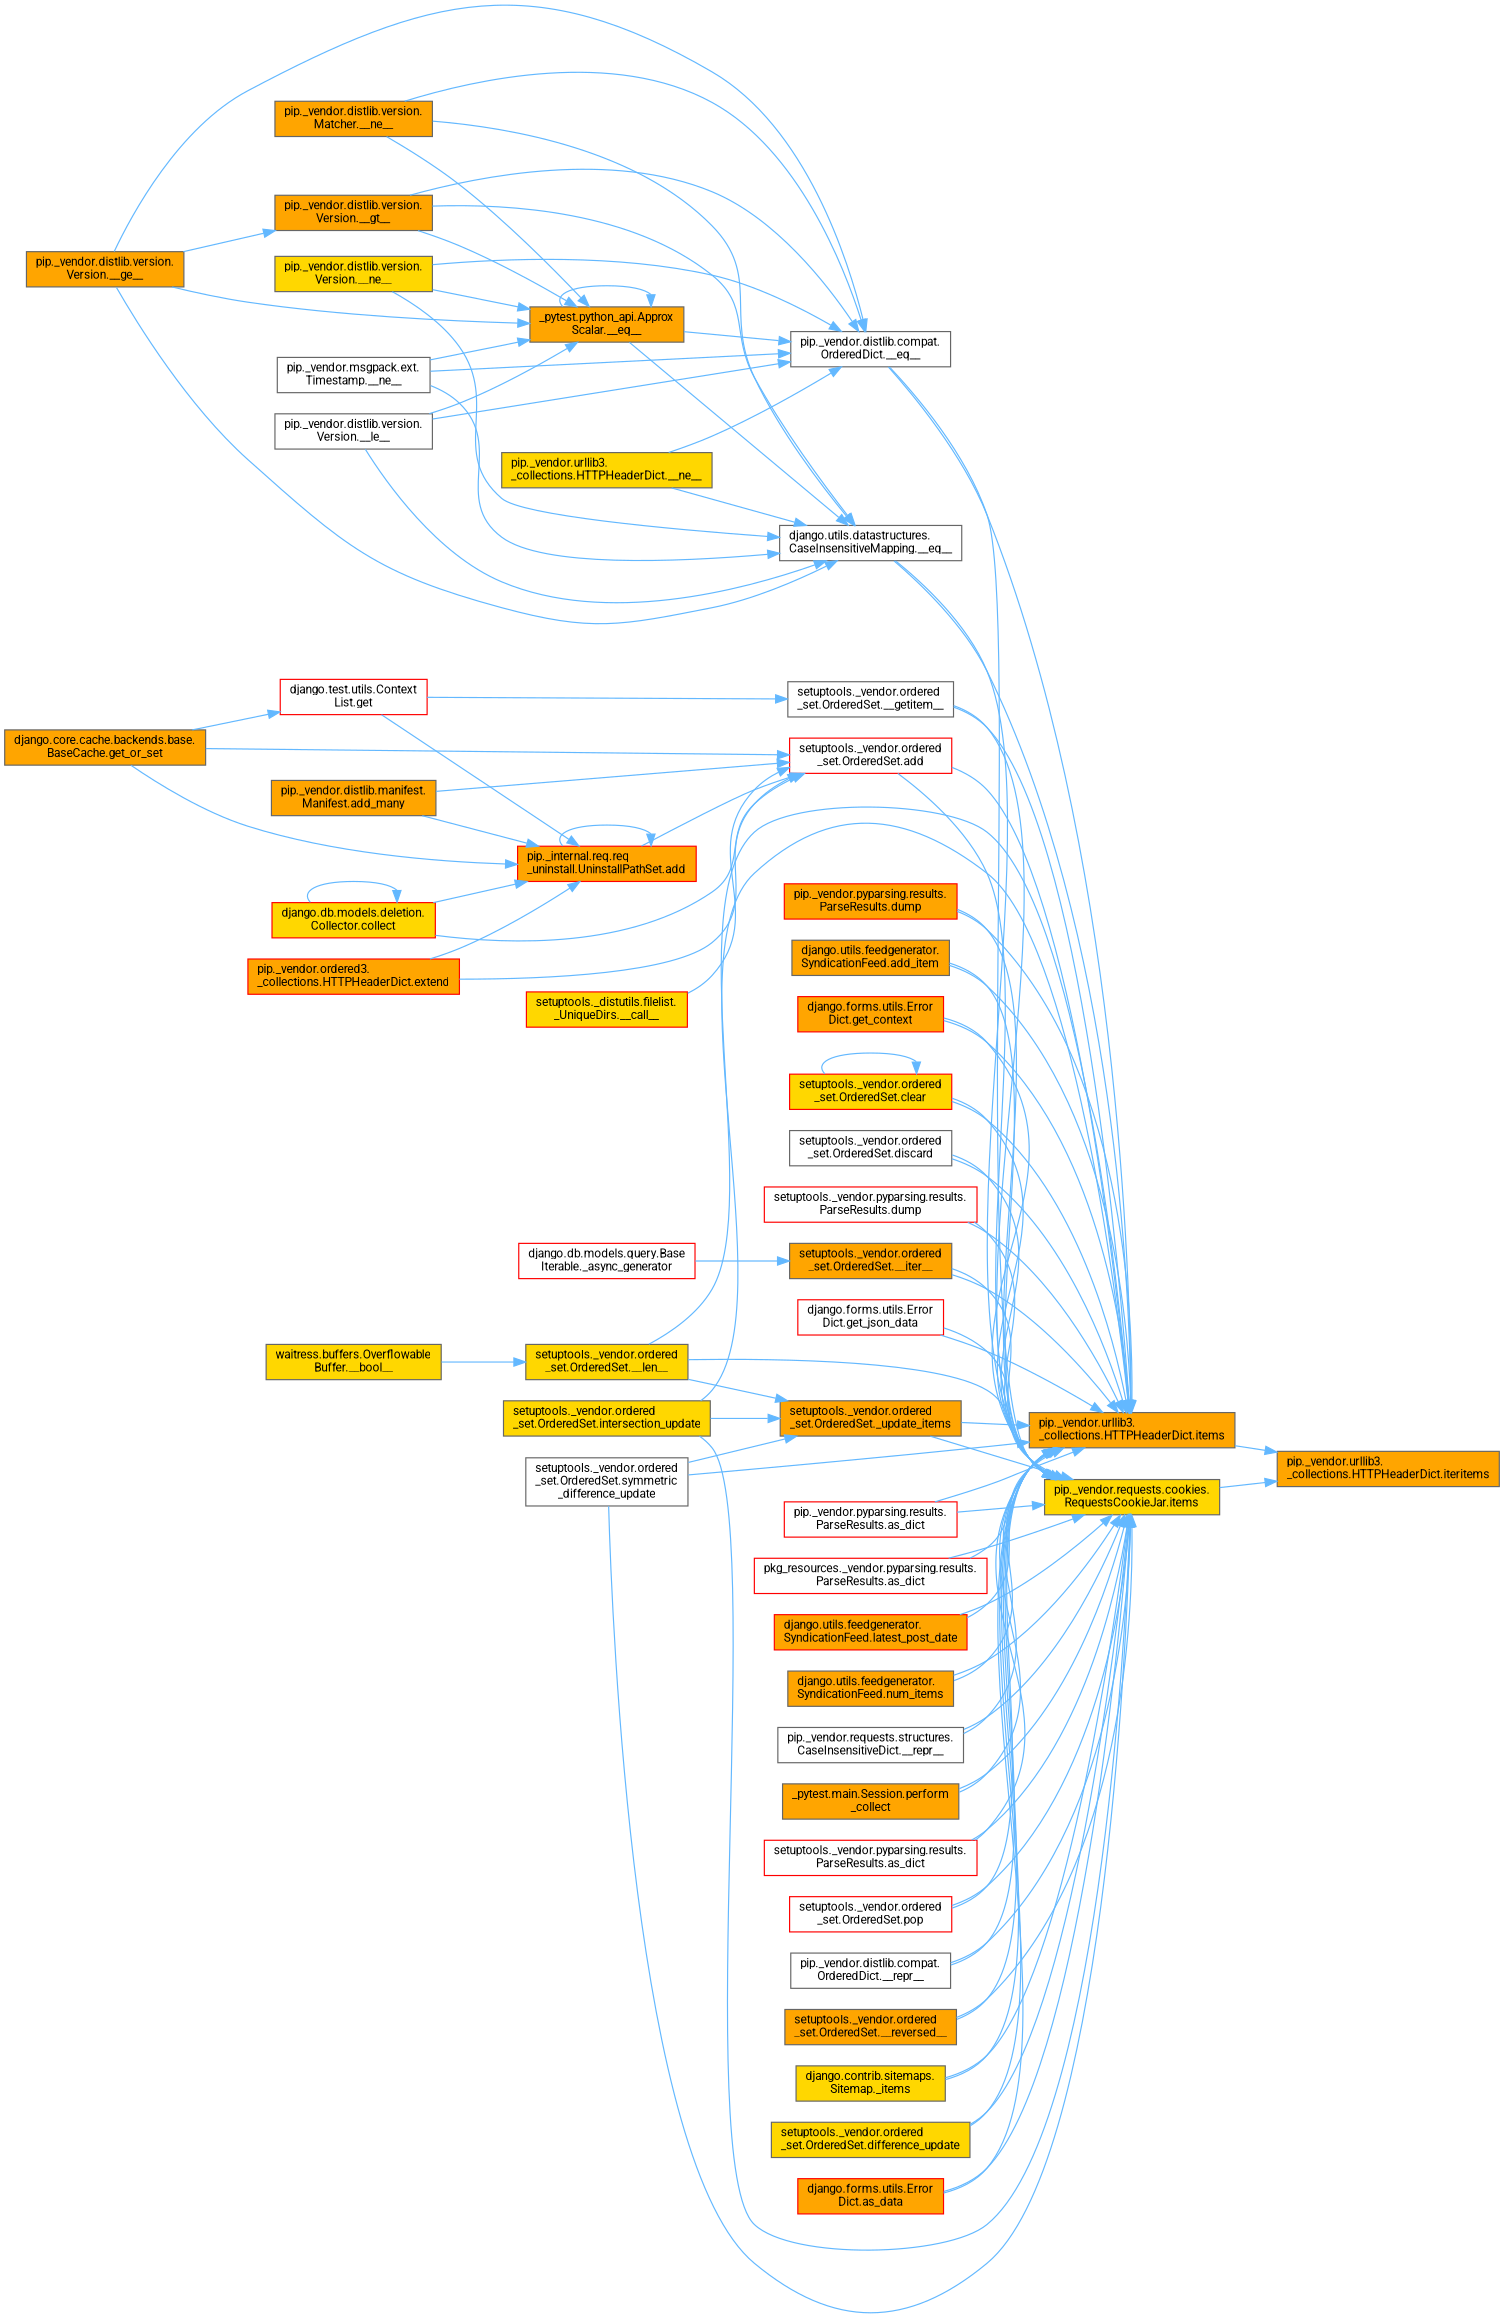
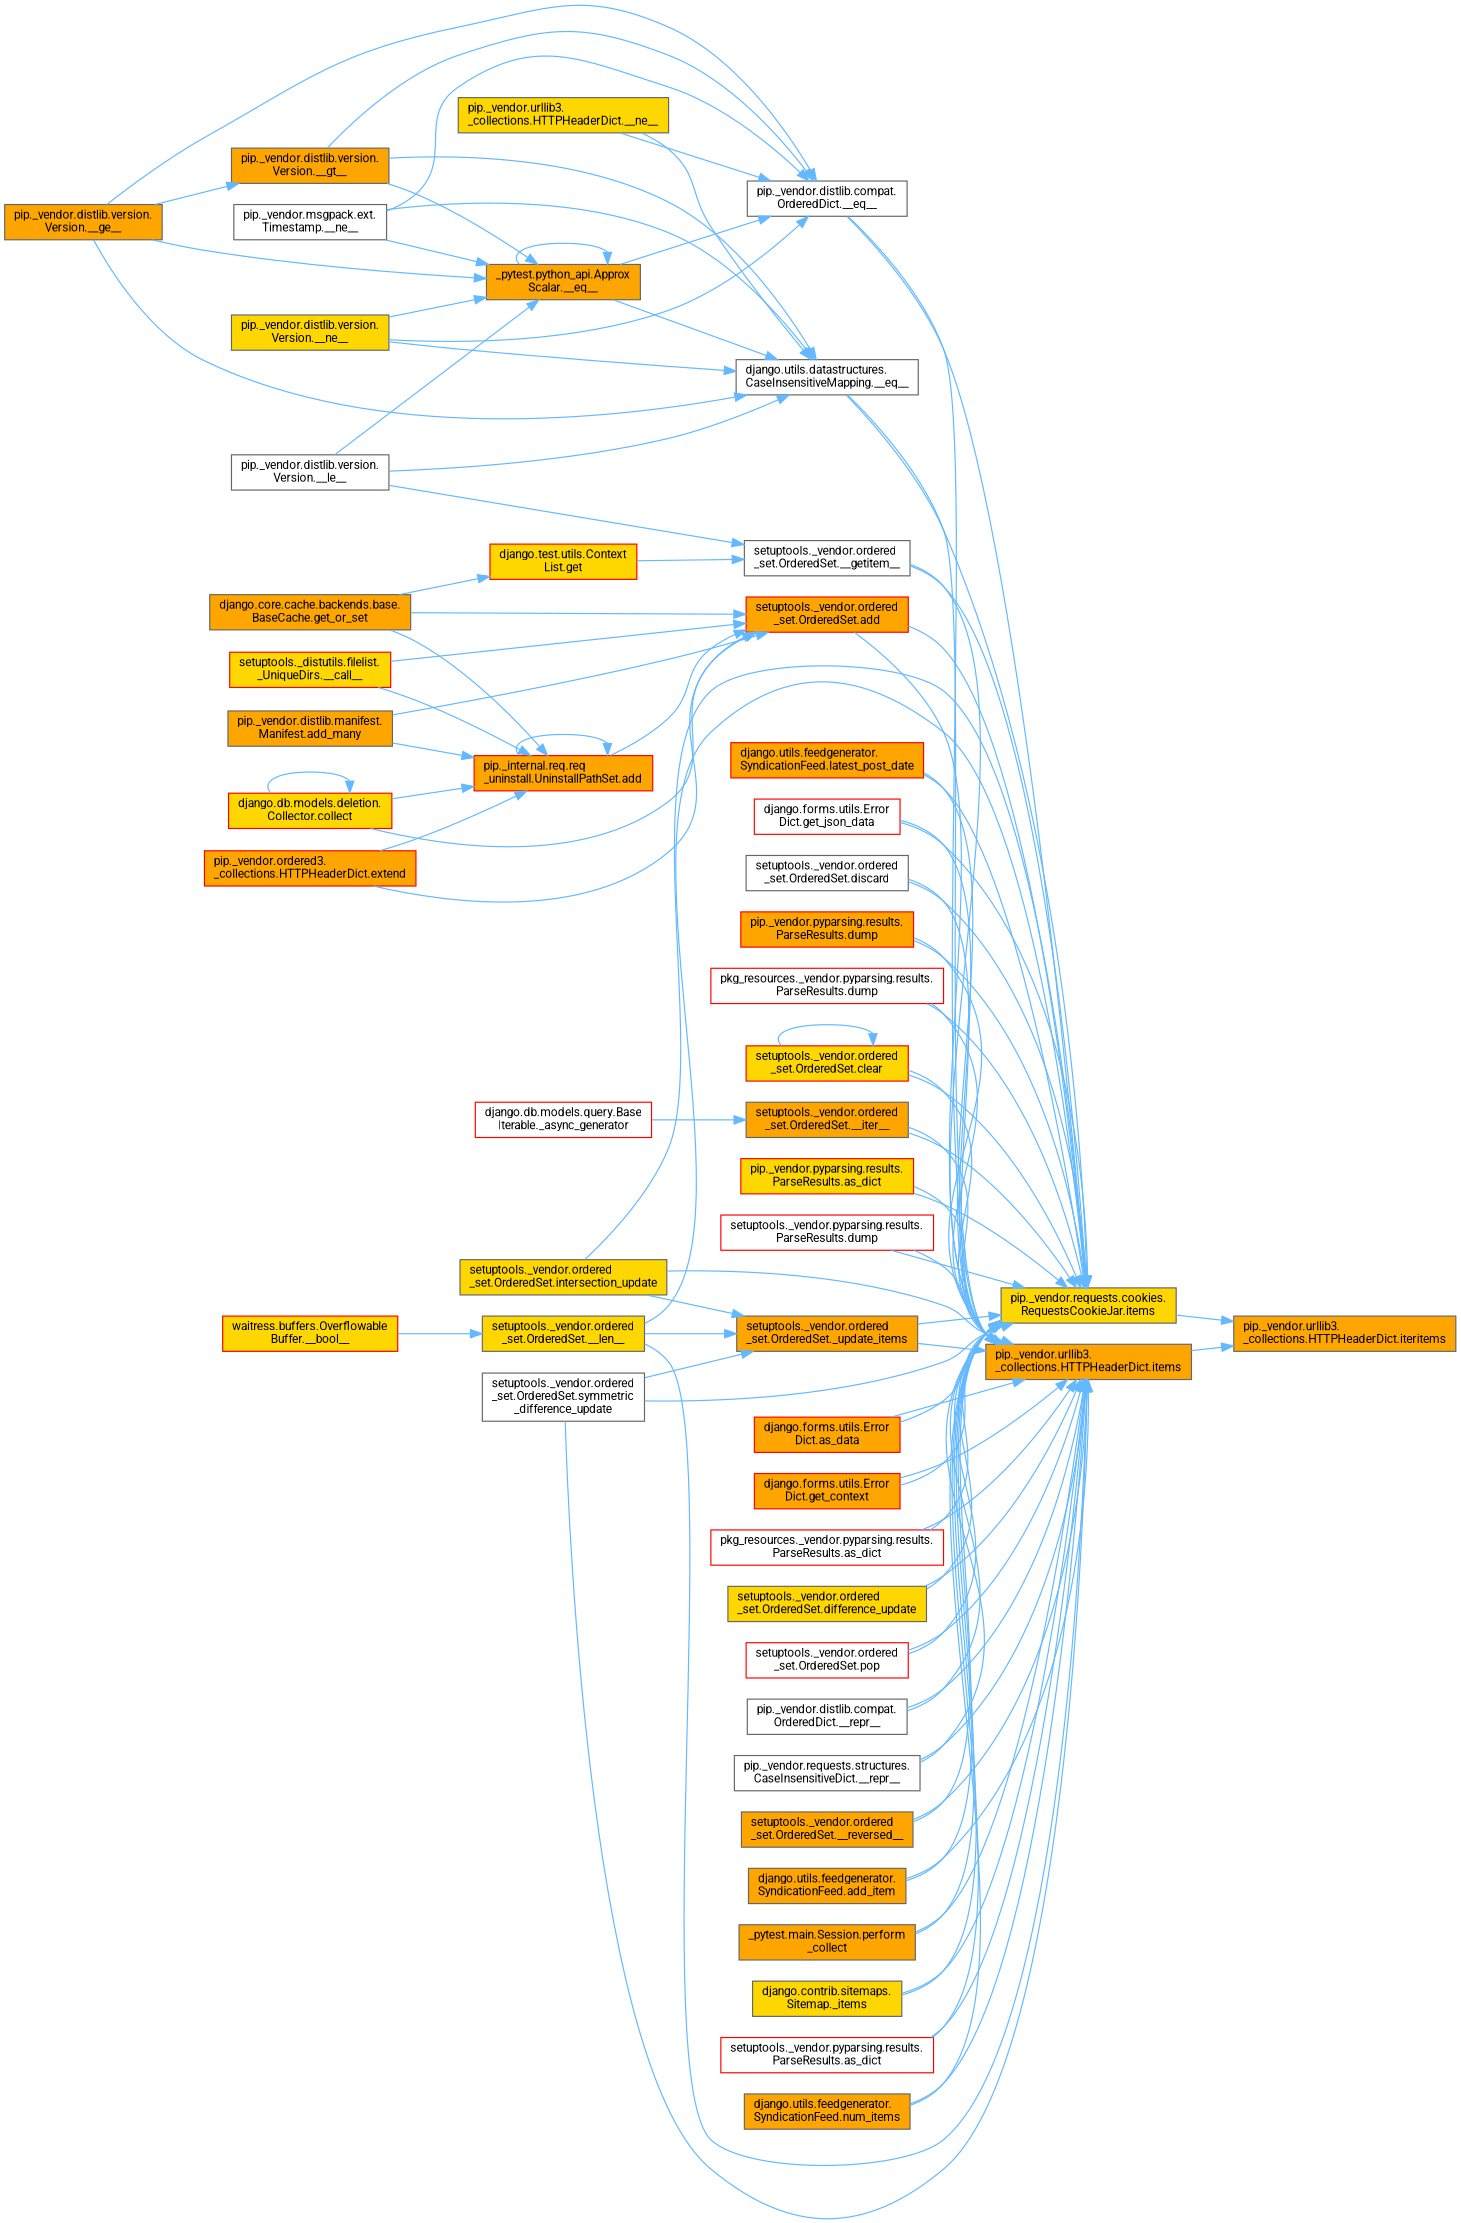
(354, 119) -> none
(606, 391) -> (561, 514)
(354, 697) -> (563, 562)
(871, 756) -> (827, 615)
(475, 777) -> (451, 715)
none -> (827, 986)
(354, 1362) -> (310, 1334)
(871, 1519) -> (827, 1176)
